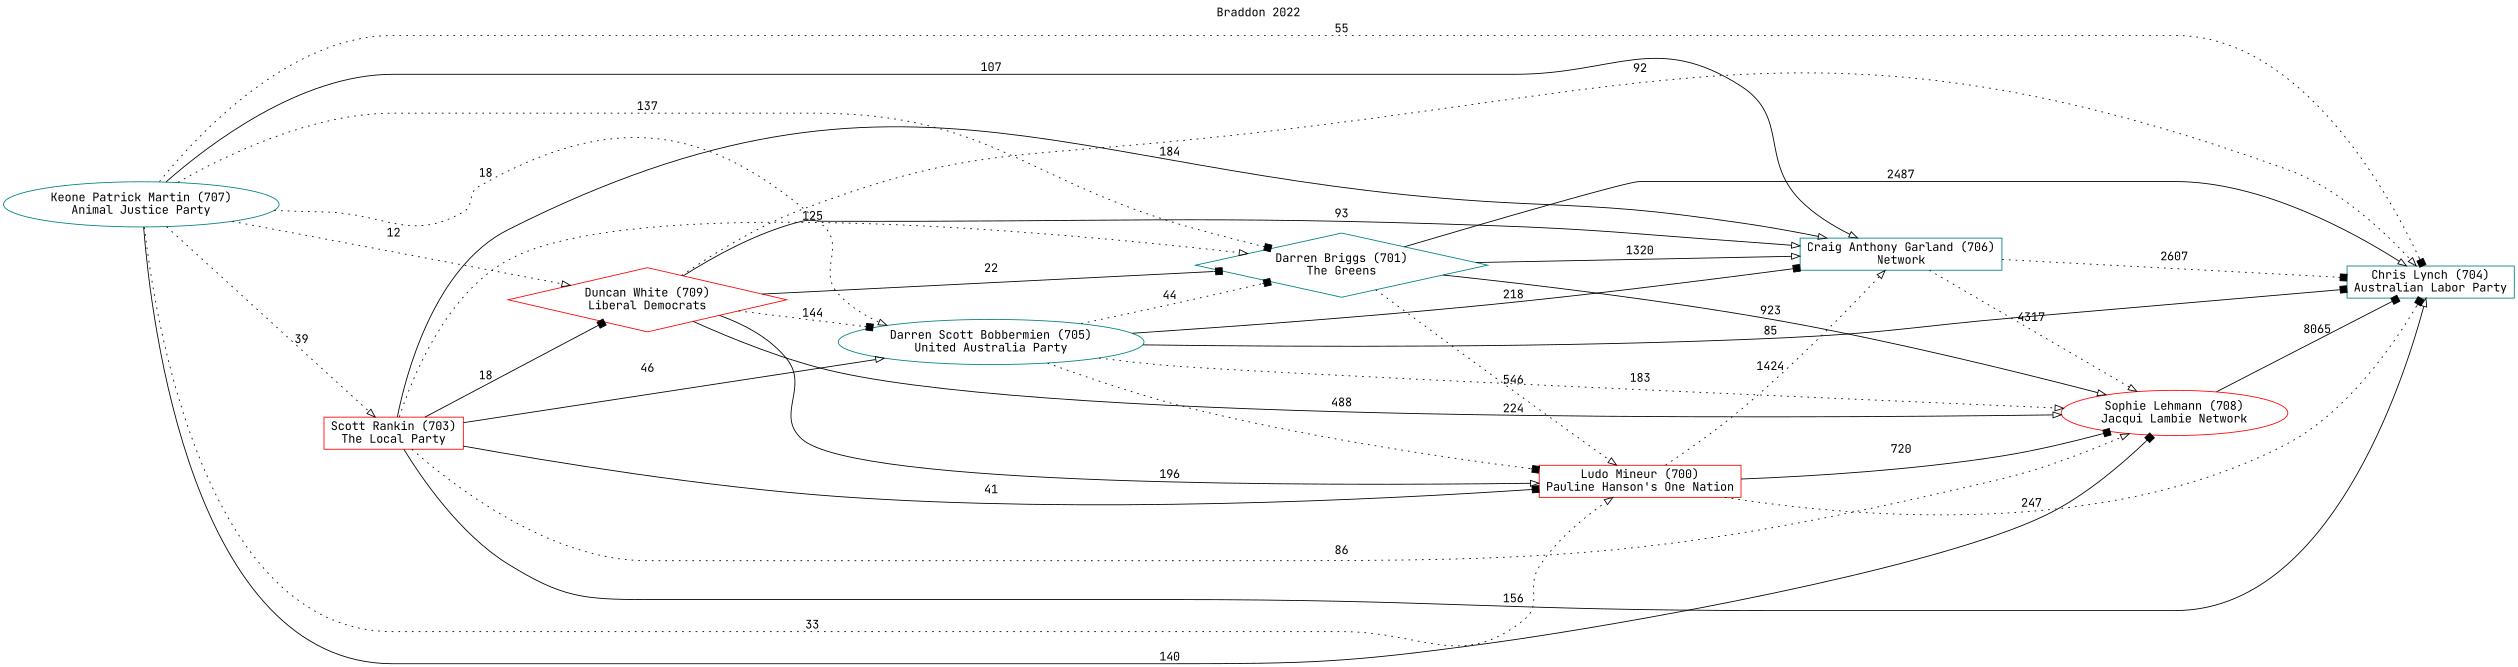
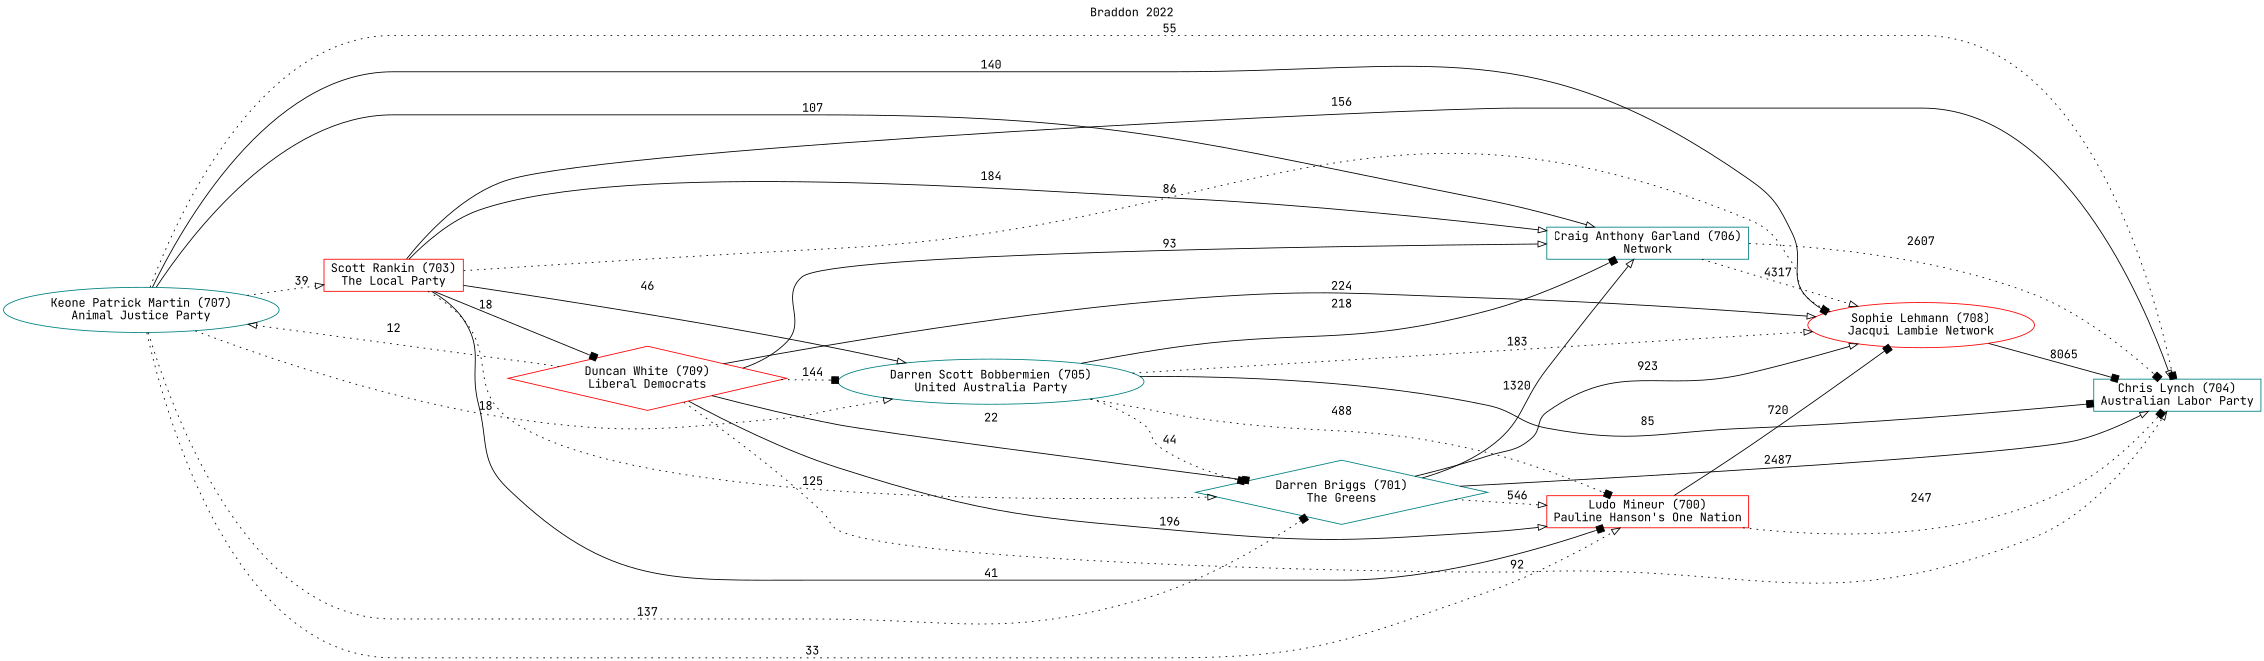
(397, 253) -> (408, 346)
(1778, 377) -> none
